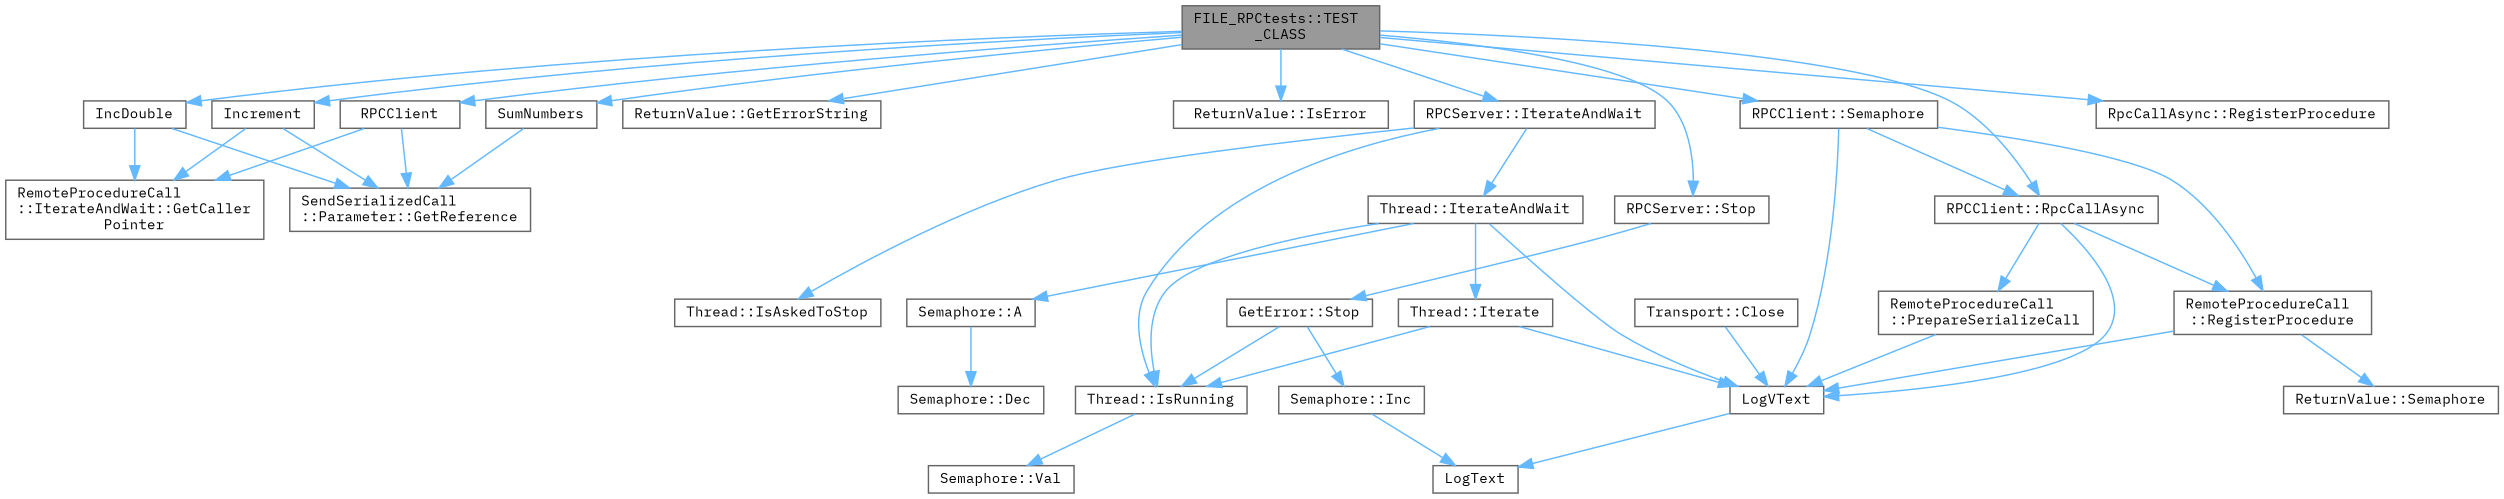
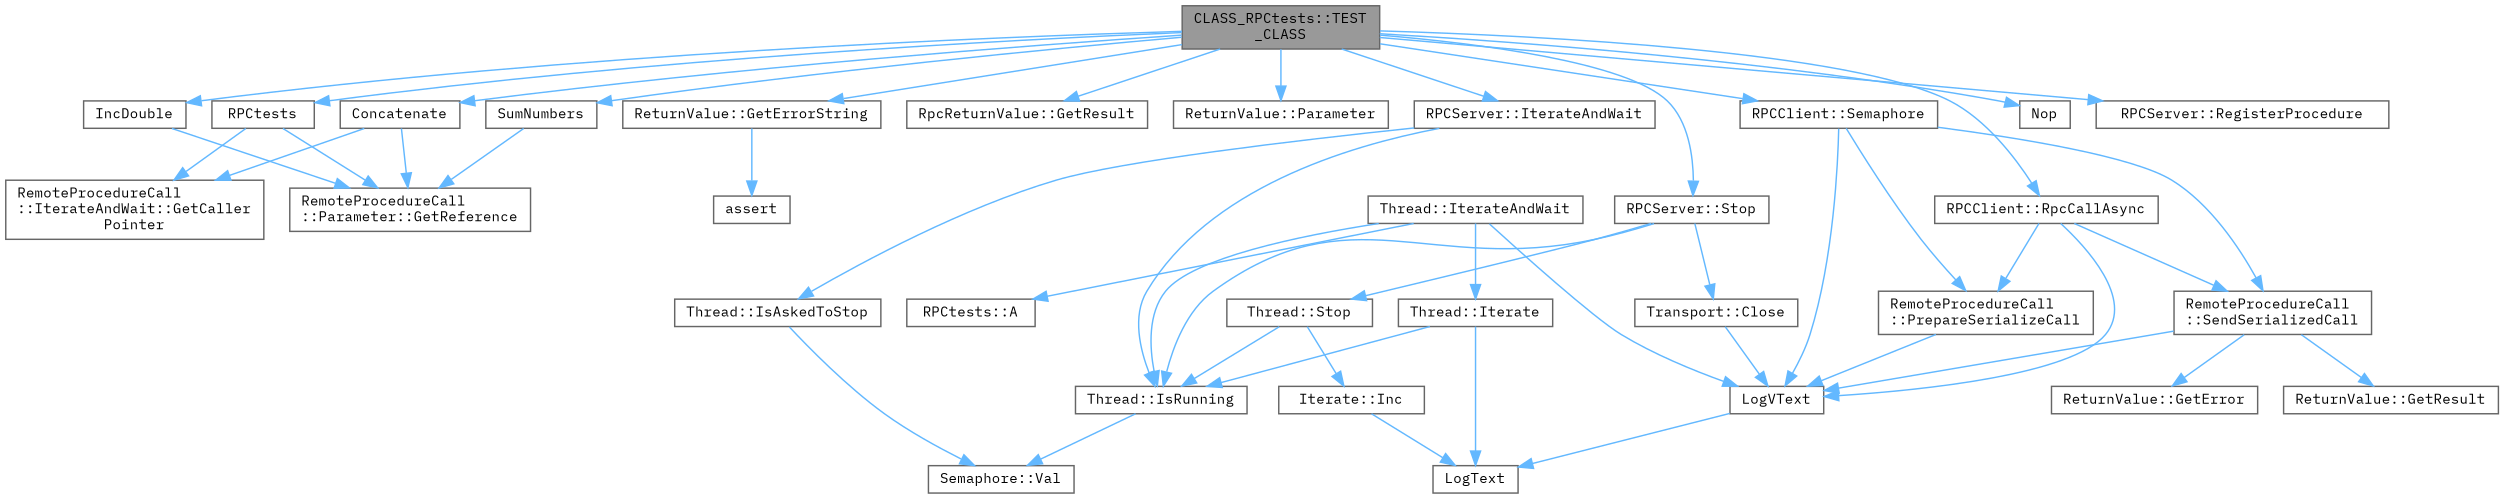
(1281, 27) -> (1281, 27)
(263, 115) -> (263, 115)
(400, 115) -> (400, 115)
none -> (1027, 115)
(1281, 115) -> (1281, 115)
none -> (2045, 115)
(2243, 115) -> (2243, 115)
(135, 147) -> none
(1509, 156) -> none
(1936, 159) -> (1897, 207)
(410, 210) -> (410, 210)
none -> (752, 210)
none -> (1382, 241)
none -> (1702, 254)
(971, 313) -> (971, 313)
(1300, 313) -> (1300, 313)
(2273, 313) -> (2273, 313)
(1619, 354) -> (1476, 389)
(971, 400) -> none
(1352, 400) -> (1352, 400)
none -> (2155, 400)
(2391, 400) -> (2391, 400)
none -> (869, 402)
